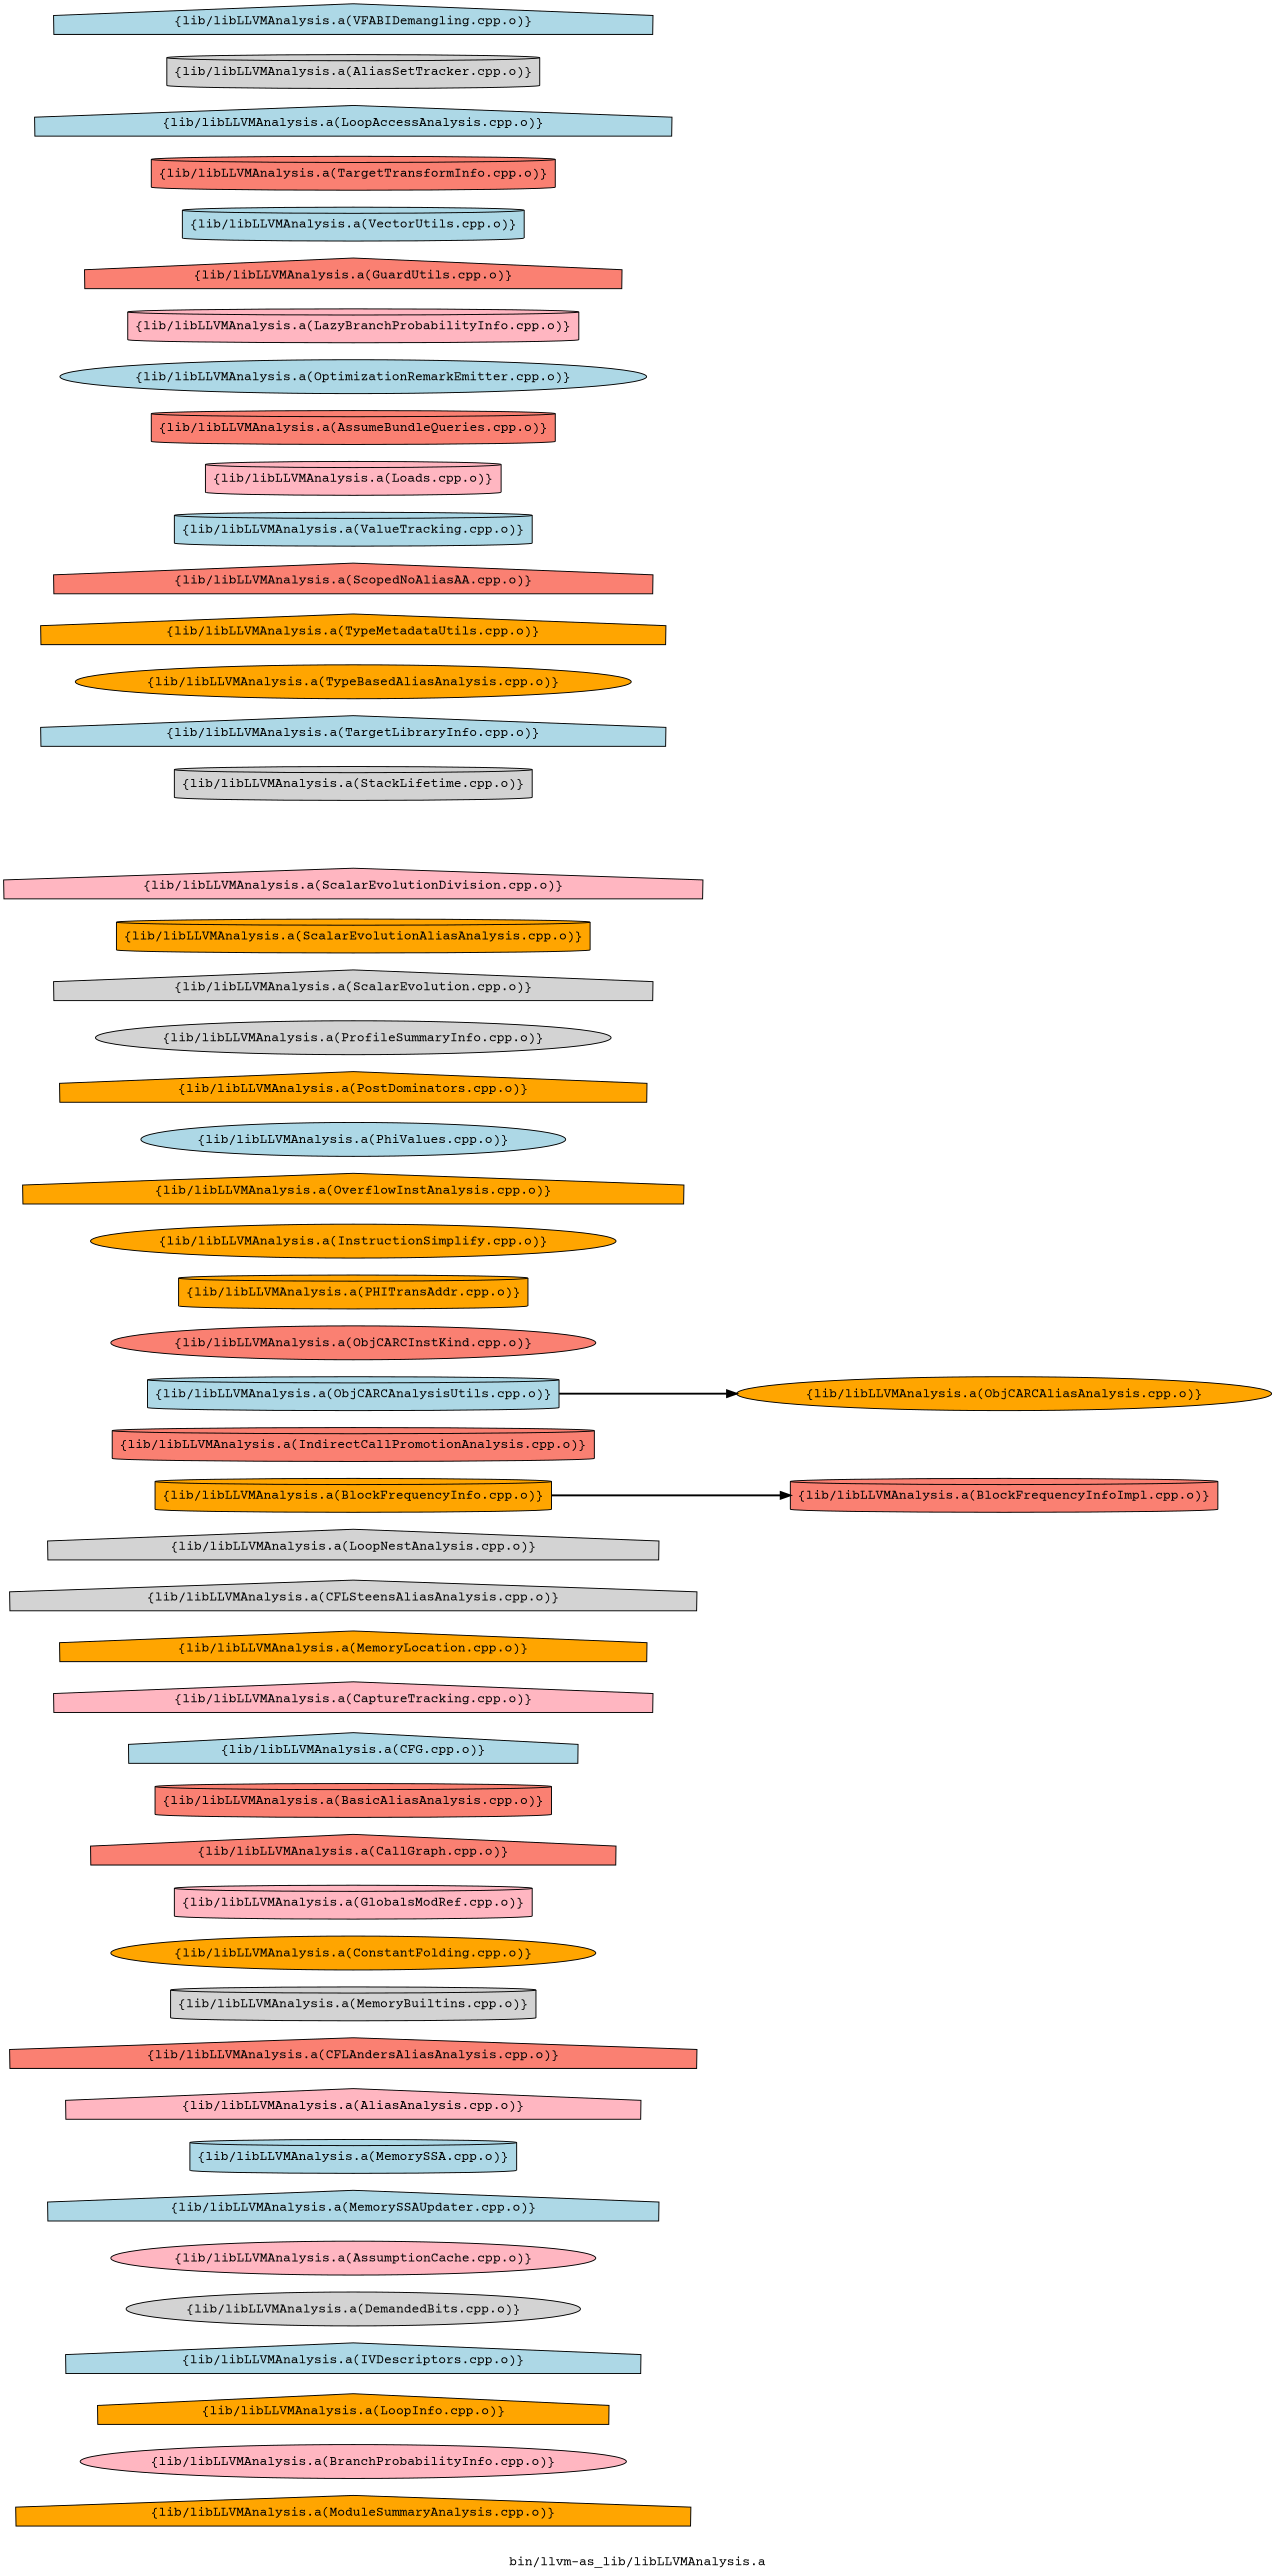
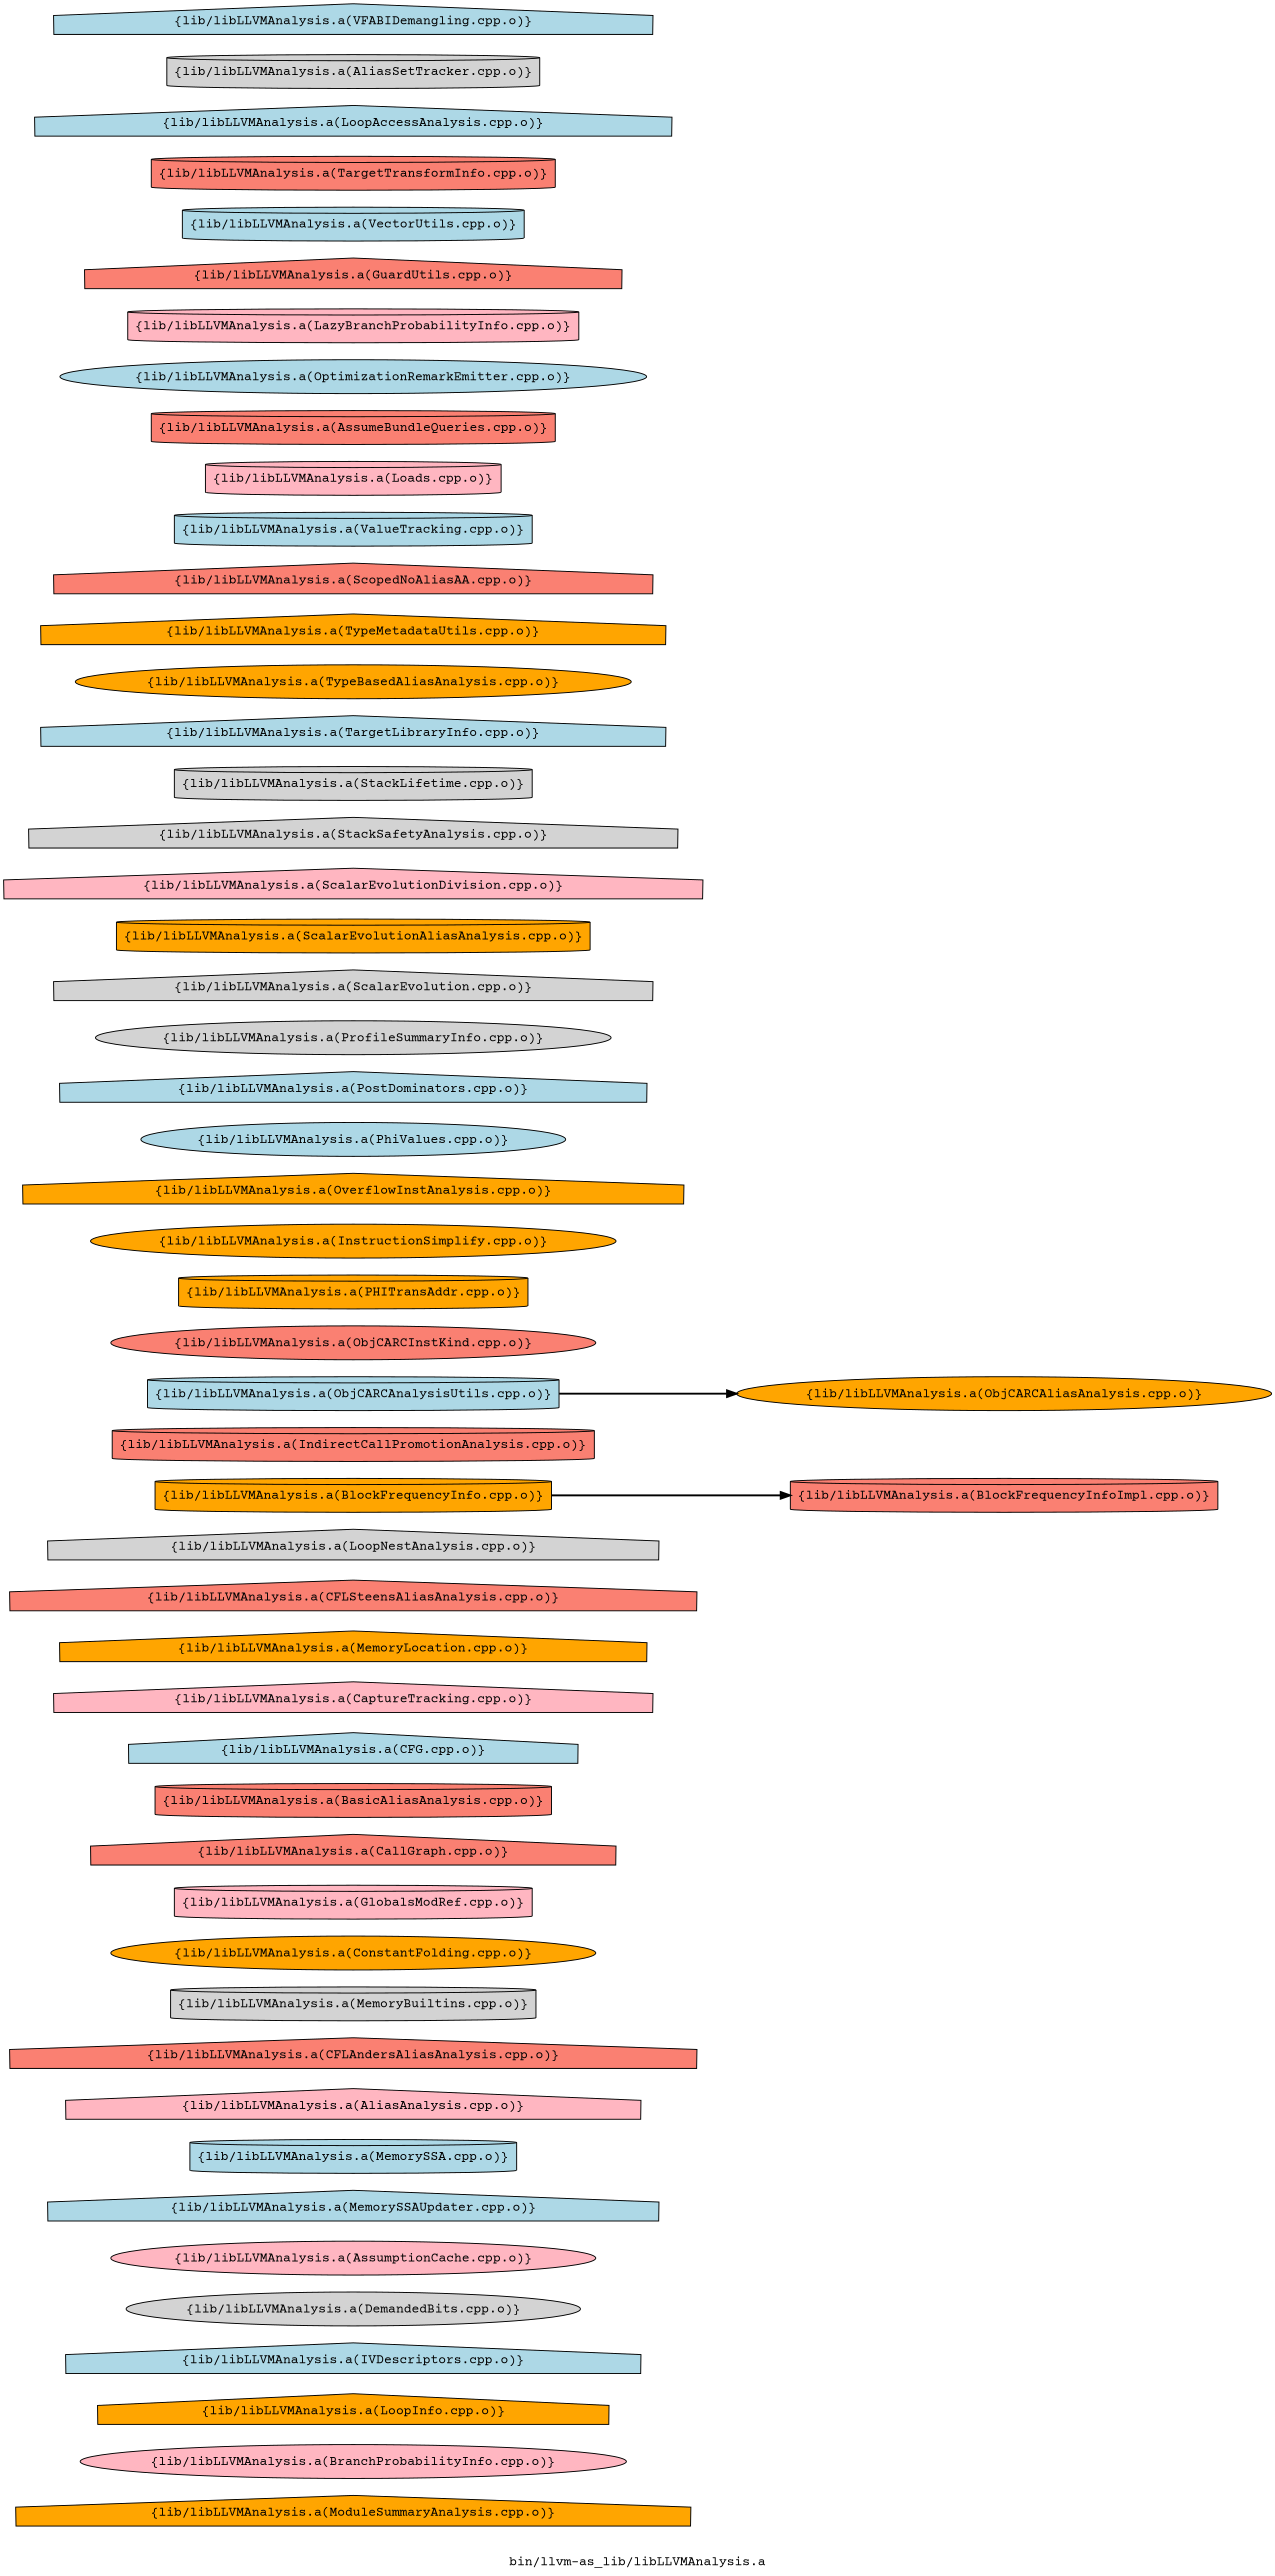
none -> (353, 834)
(353, 1089) -> (353, 1089)
(353, 1597) -> (353, 1597)
